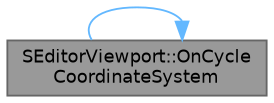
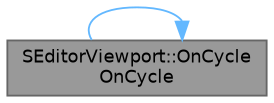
(137, 68) -> (137, 68)
